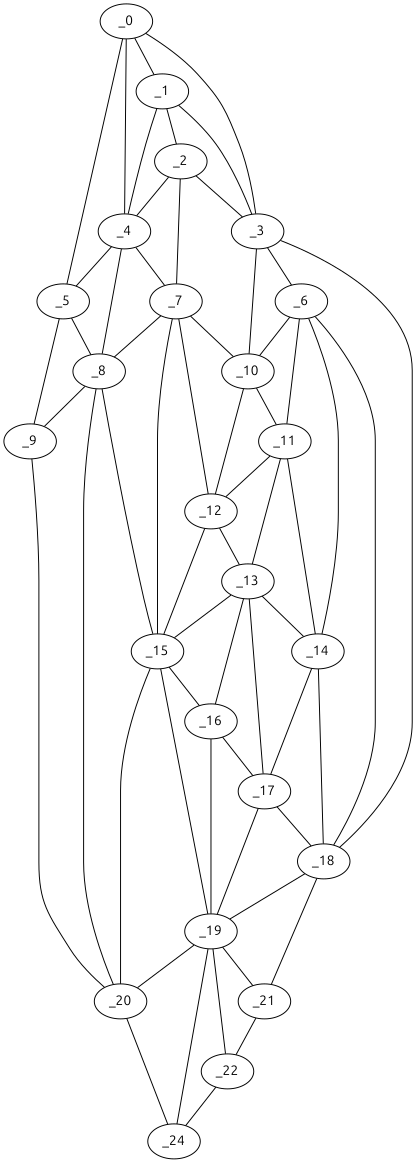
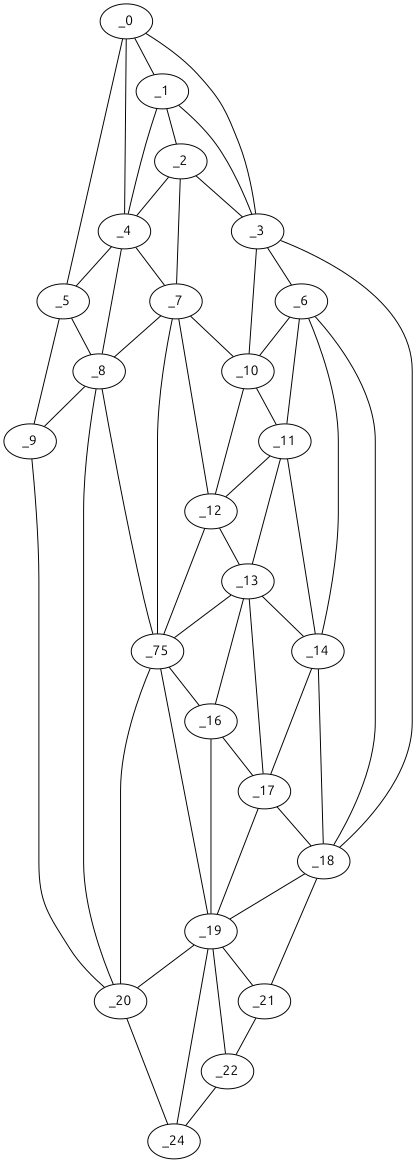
(158, 651) -> (158, 651)
